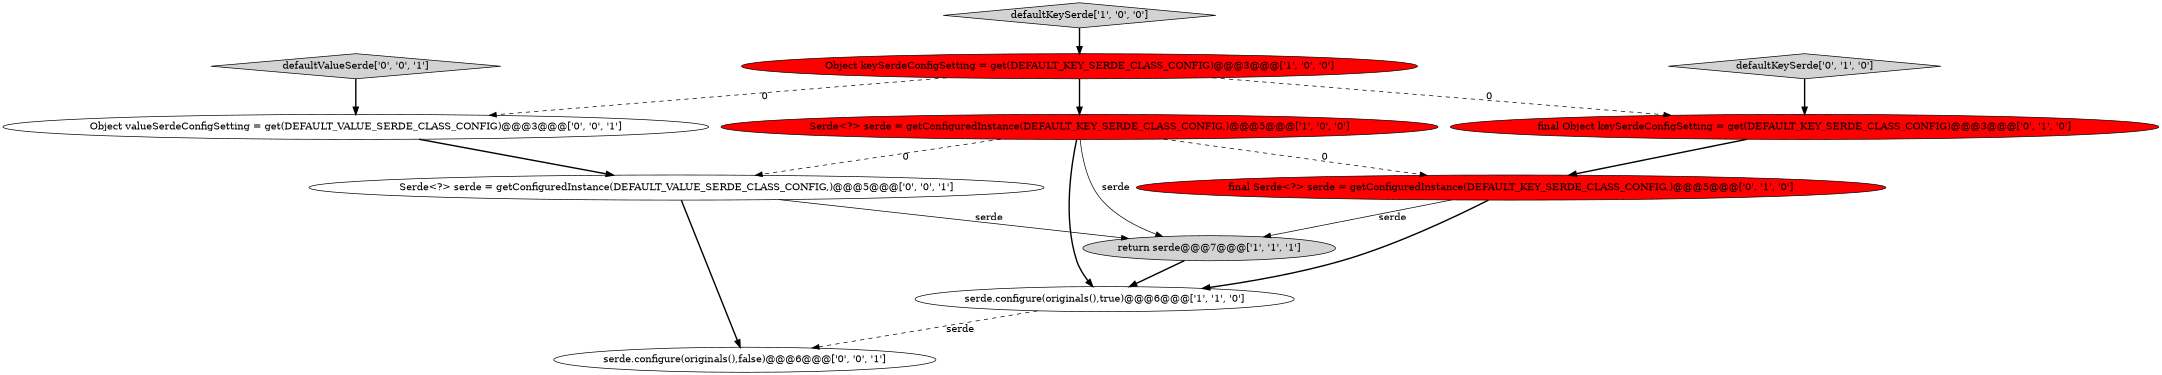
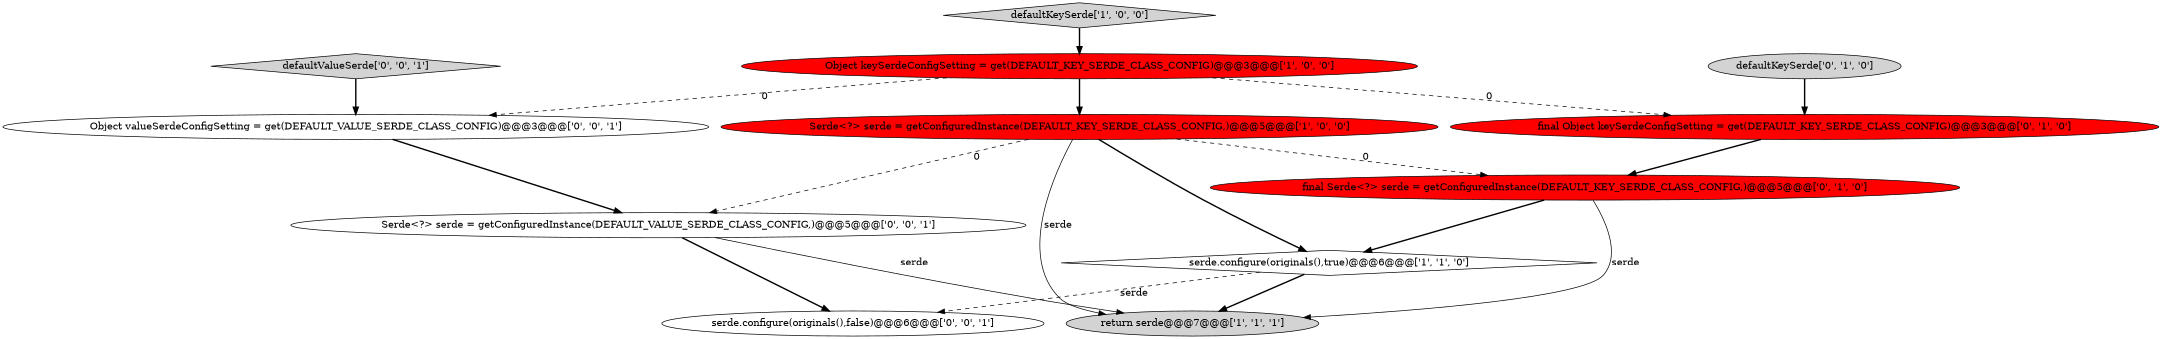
(1805, 66) -> (1805, 66)
(1160, 272) -> (1265, 291)
(1105, 299) -> (1329, 263)
